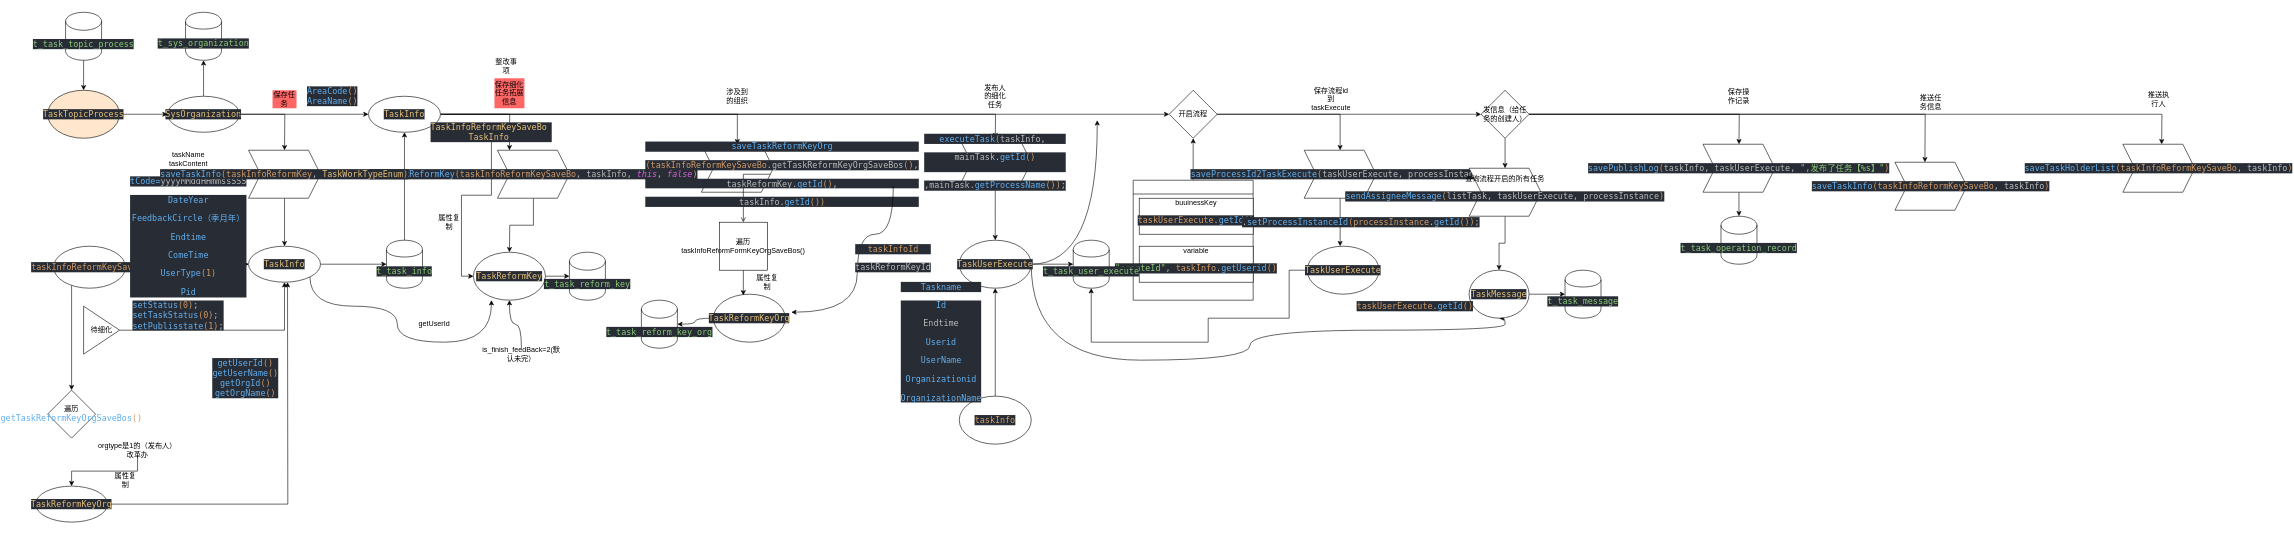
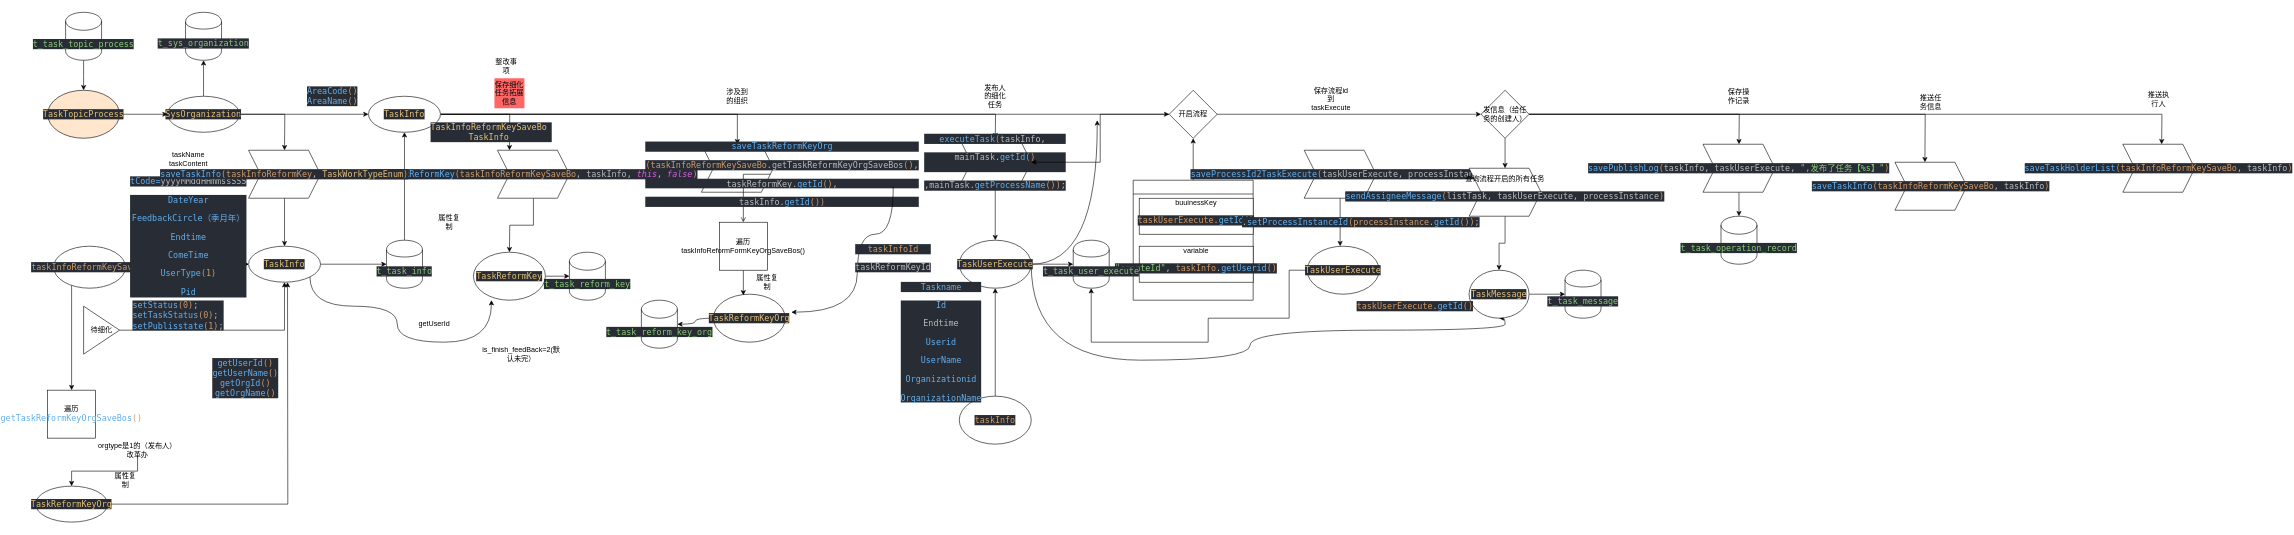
(284, 99) -> none
(1340, 144) -> (1100, 157)
(461, 238) -> none
(517, 325) -> none
(71, 414) -> (71, 414)
